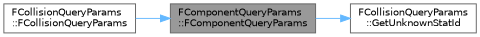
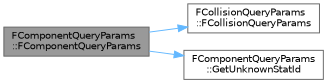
(148, 18) -> (164, 30)
(413, 18) -> (254, 65)
